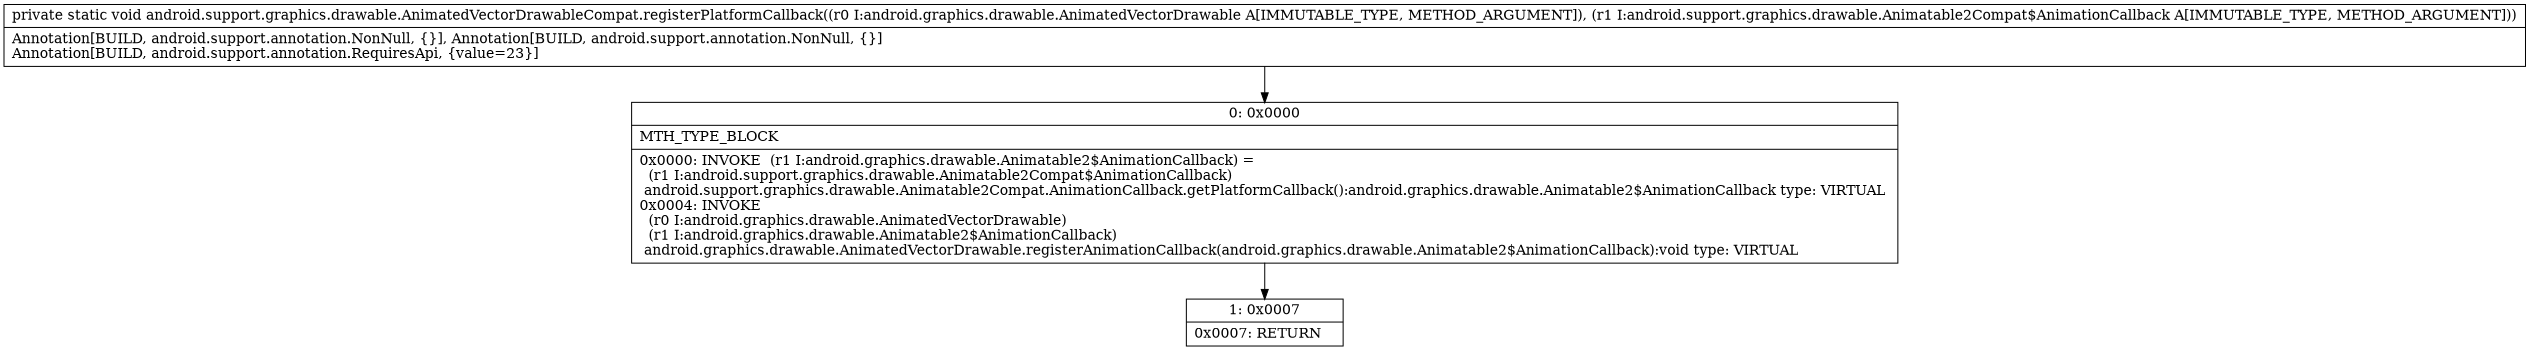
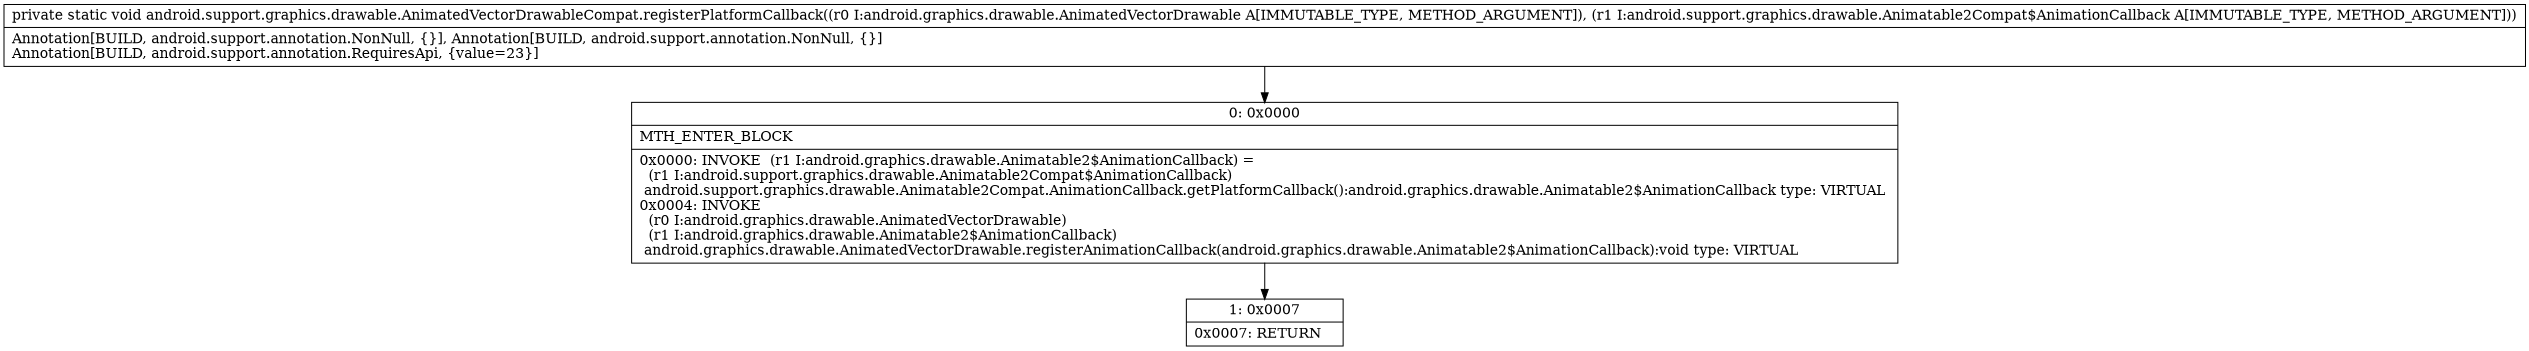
(709, 137) -> (717, 137)
